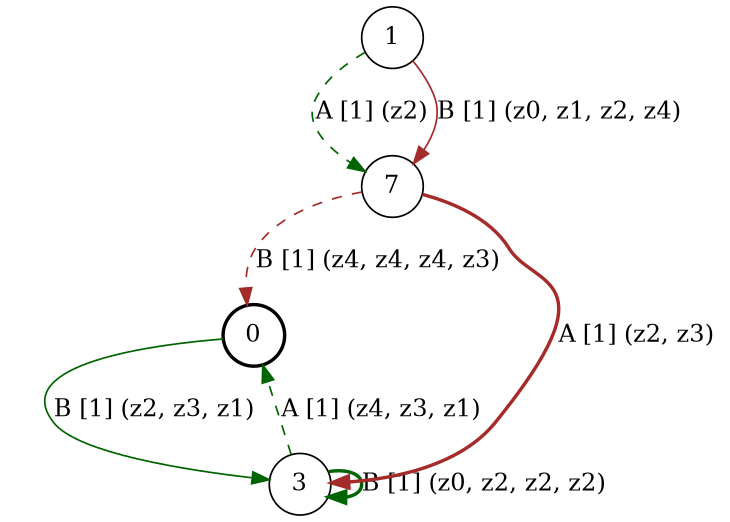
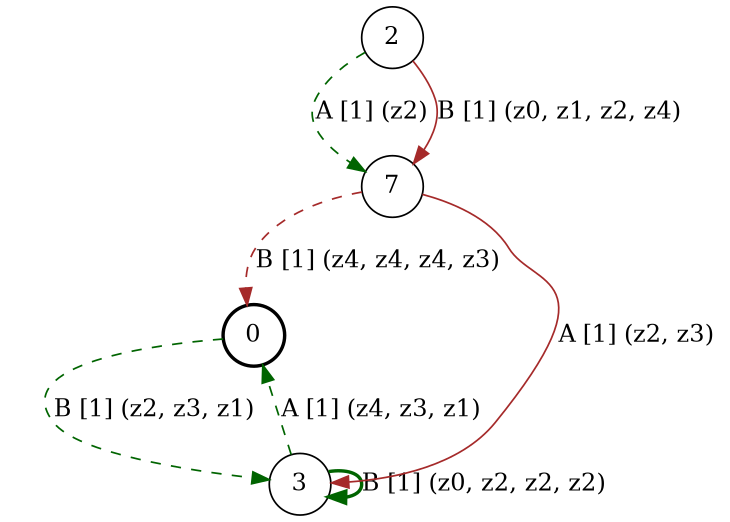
(392, 38) -> (392, 38)
(540, 359) -> (540, 359)
(51, 417) -> (51, 417)
